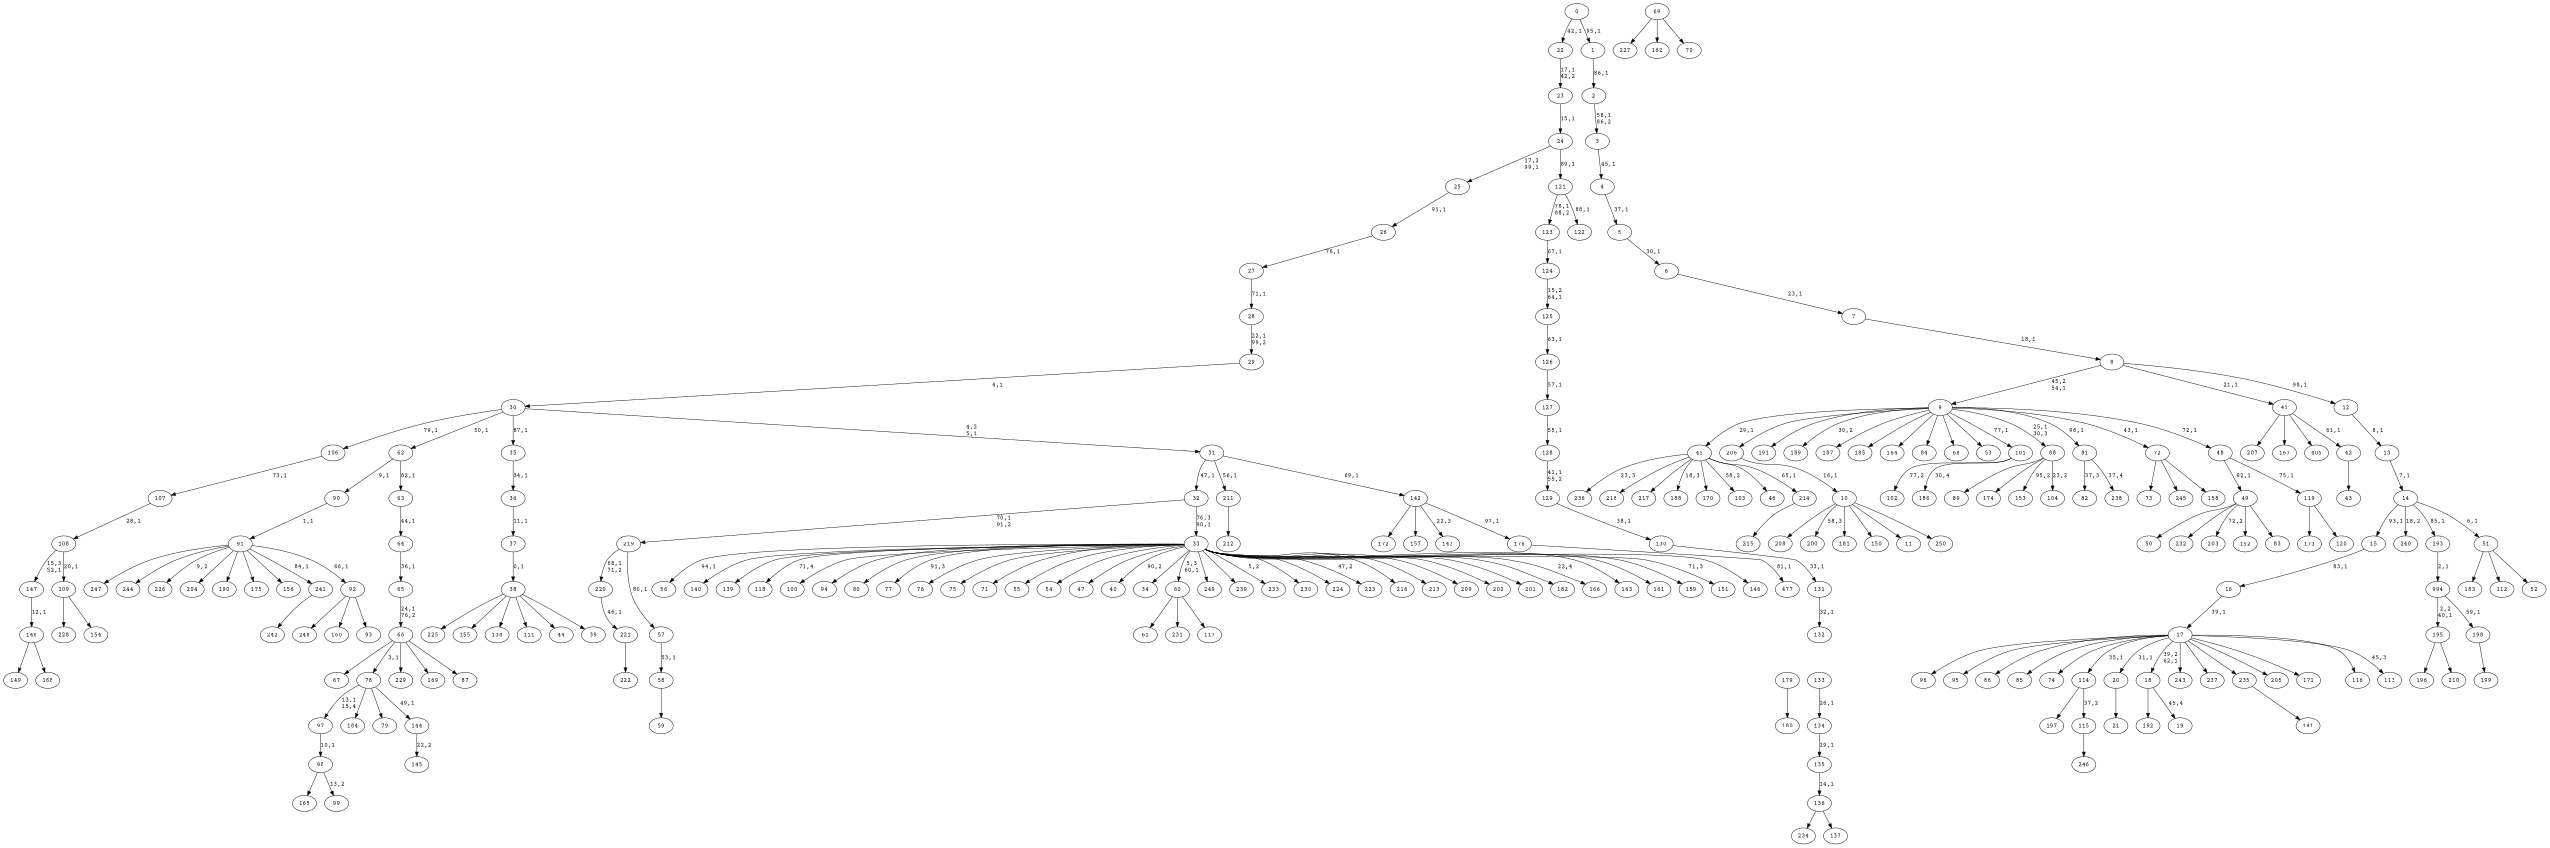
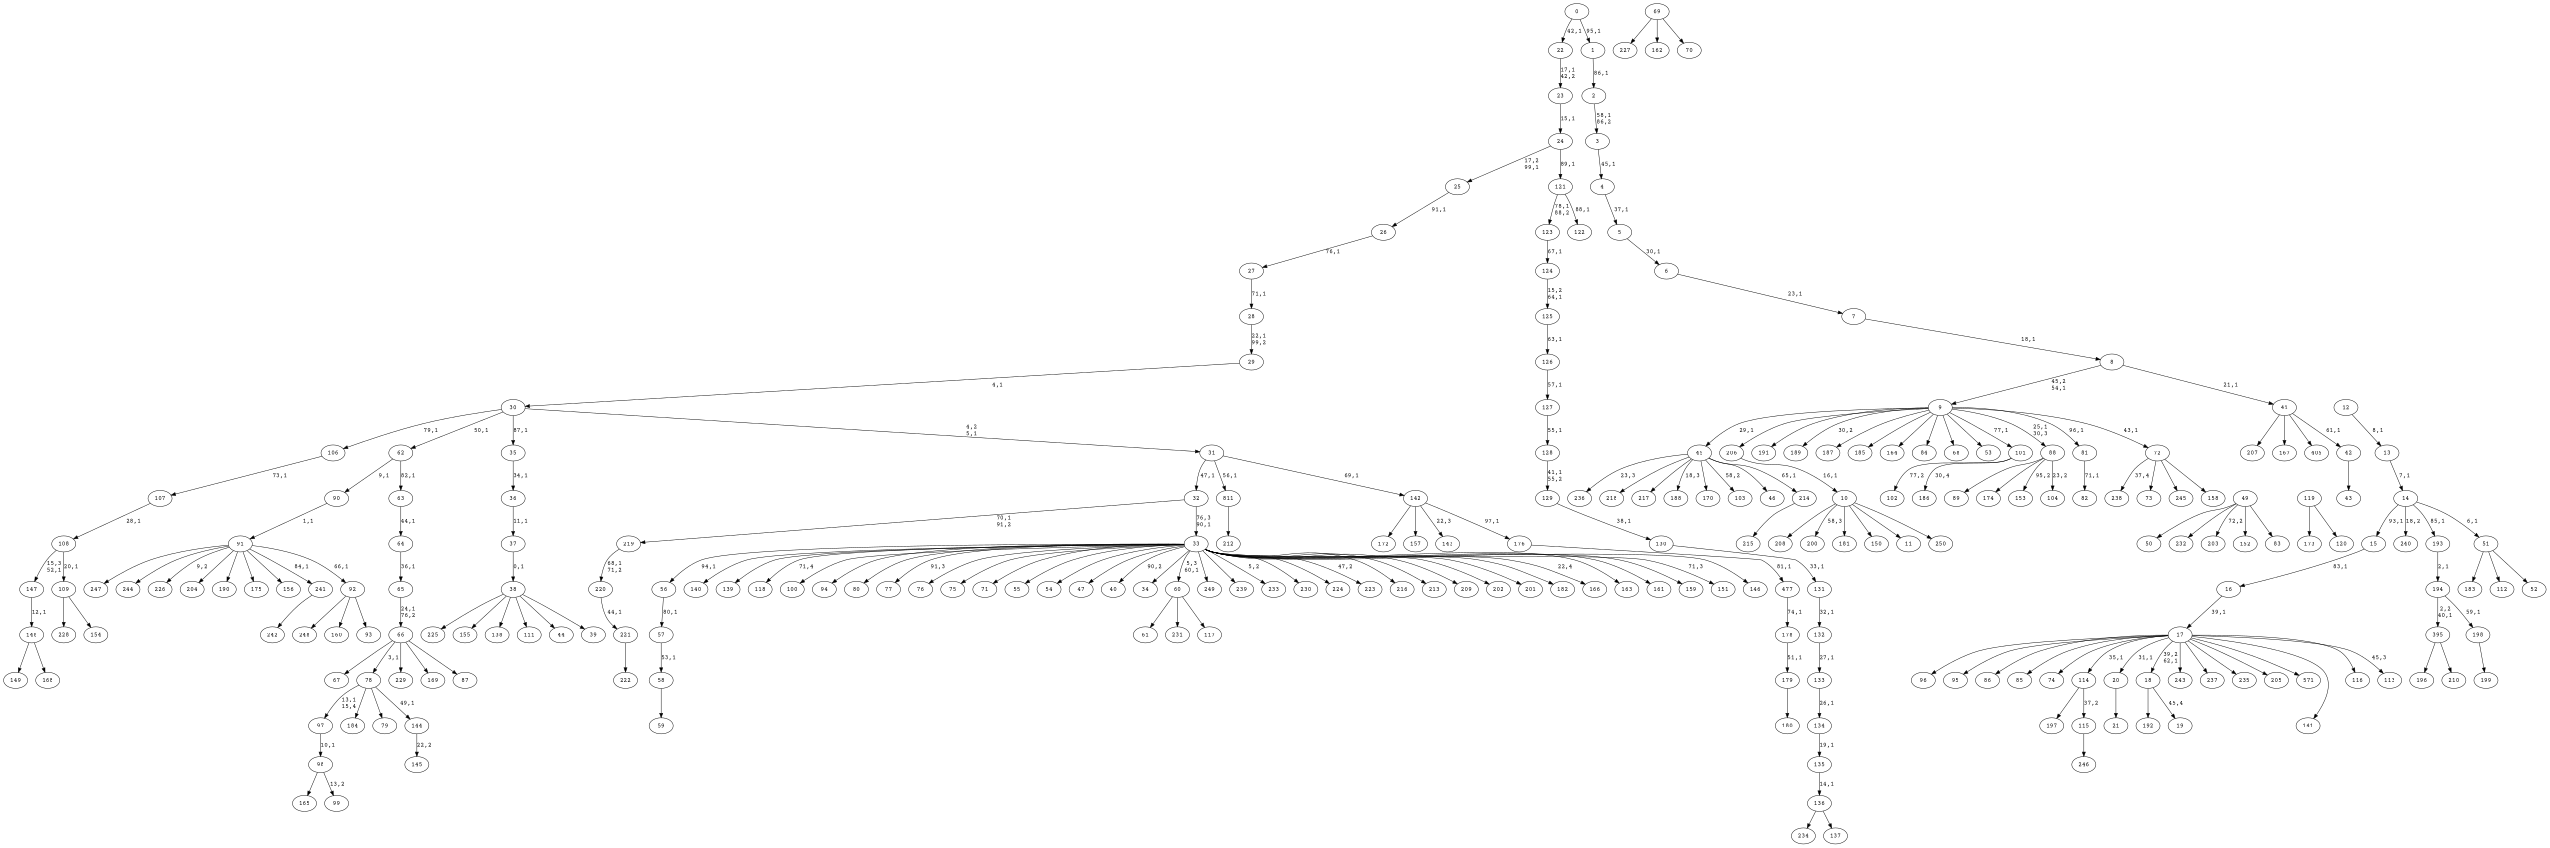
(2229, 376) -> none
(2220, 453) -> none
(2103, 472) -> (2133, 470)
(2092, 476) -> (2092, 476)
(1228, 498) -> (1228, 498)
(2438, 589) -> (2438, 589)
(631, 591) -> (663, 610)
(615, 612) -> (615, 612)
none -> (1787, 635)
(2438, 635) -> (2438, 635)
none -> (1819, 655)
(2309, 680) -> (2309, 680)
(2274, 702) -> (2283, 652)
